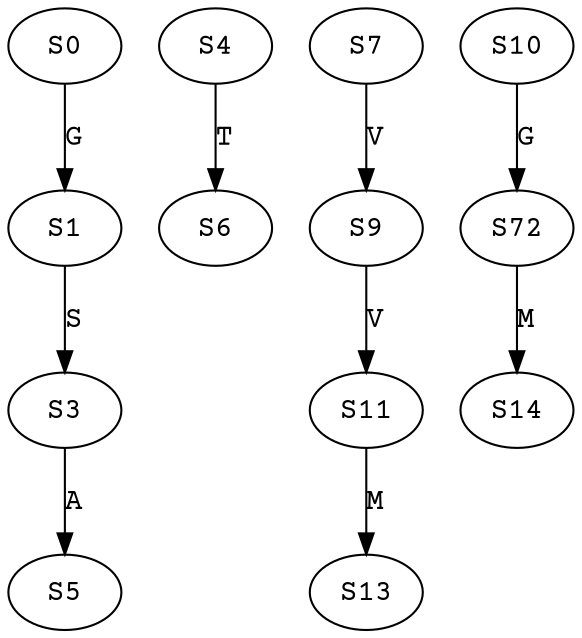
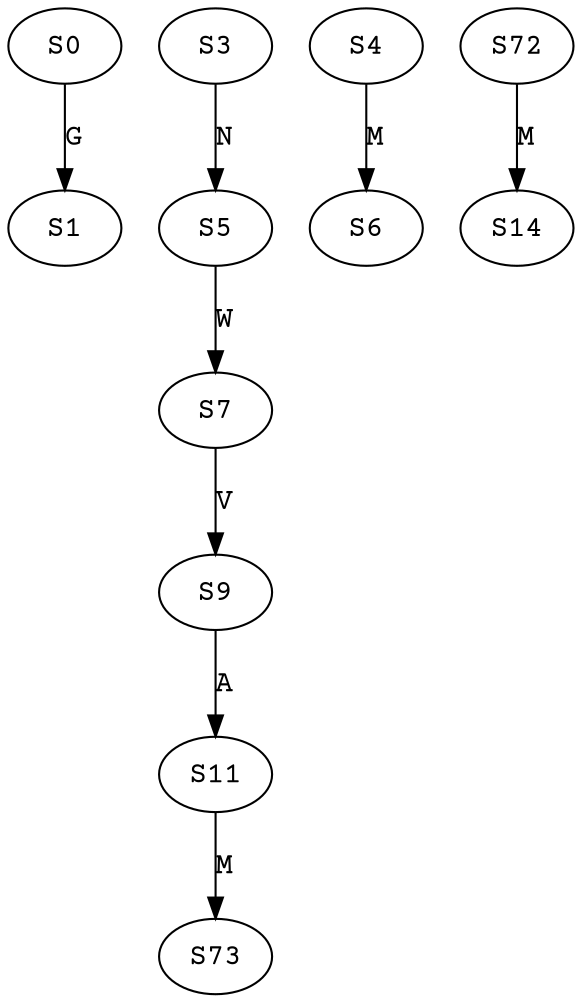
(517, 46) -> none
(225, 137) -> (376, 137)
(65, 309) -> none
none -> (216, 309)
(376, 319) -> (225, 683)
(74, 501) -> (225, 137)
(366, 592) -> (216, 957)
